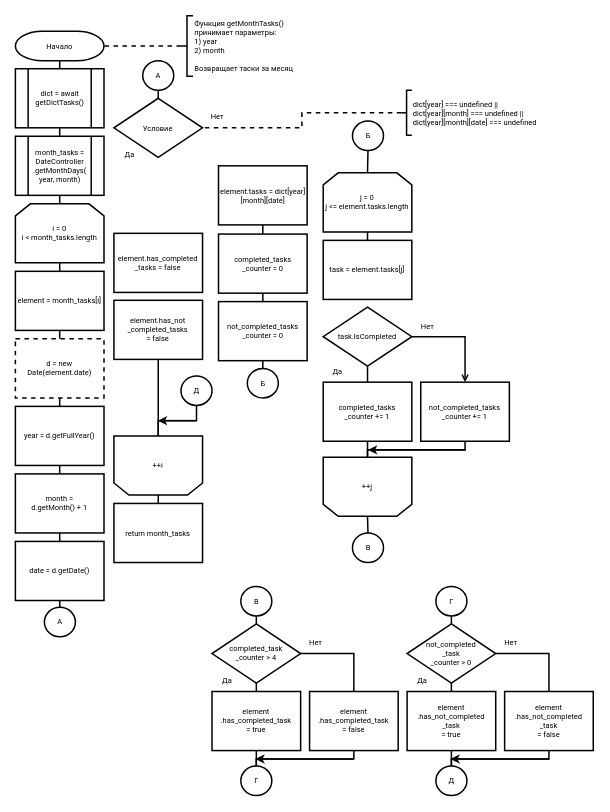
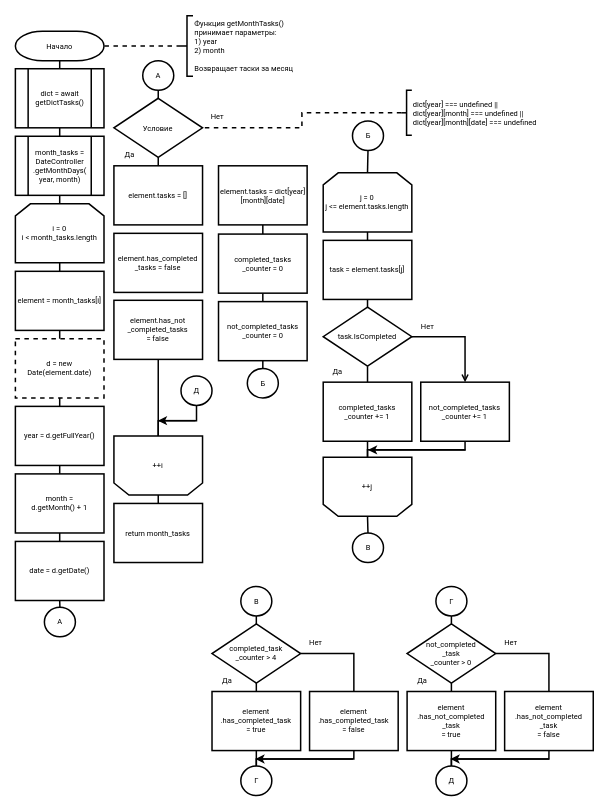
none -> (158, 161)
none -> (158, 195)
none -> (367, 303)
